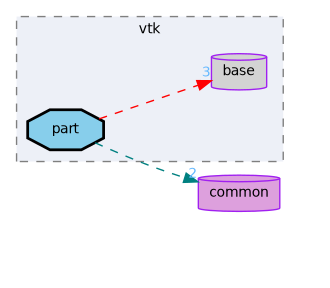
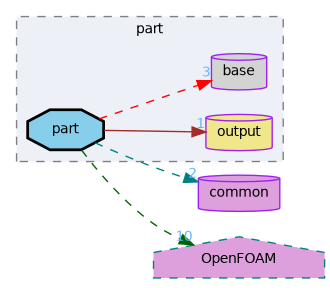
(150, 30) -> (150, 30)
none -> (239, 133)
none -> (239, 260)
